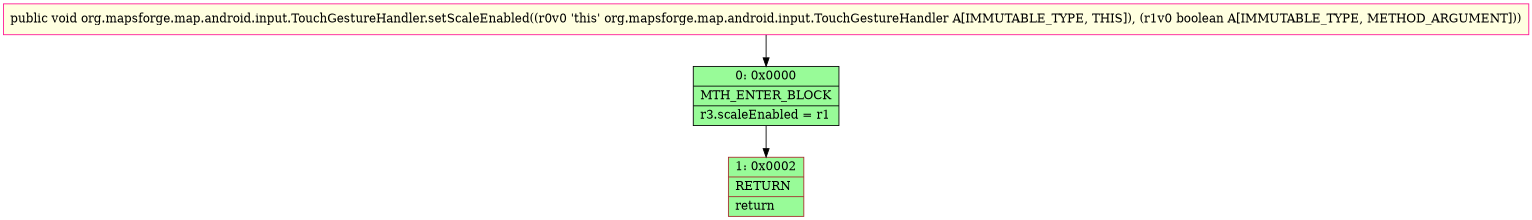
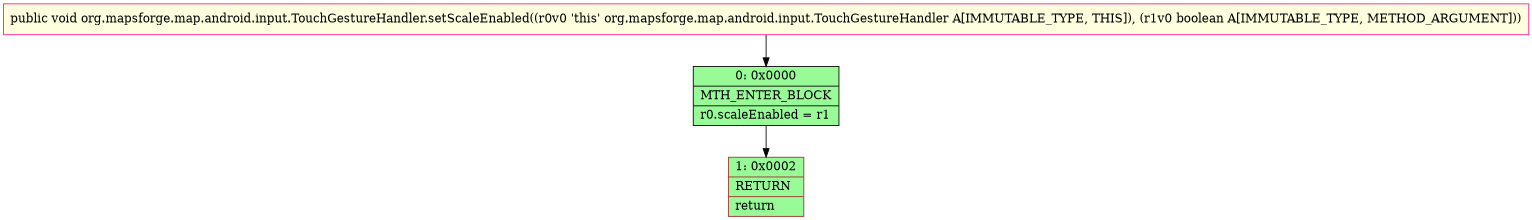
(765, 115) -> (765, 115)
